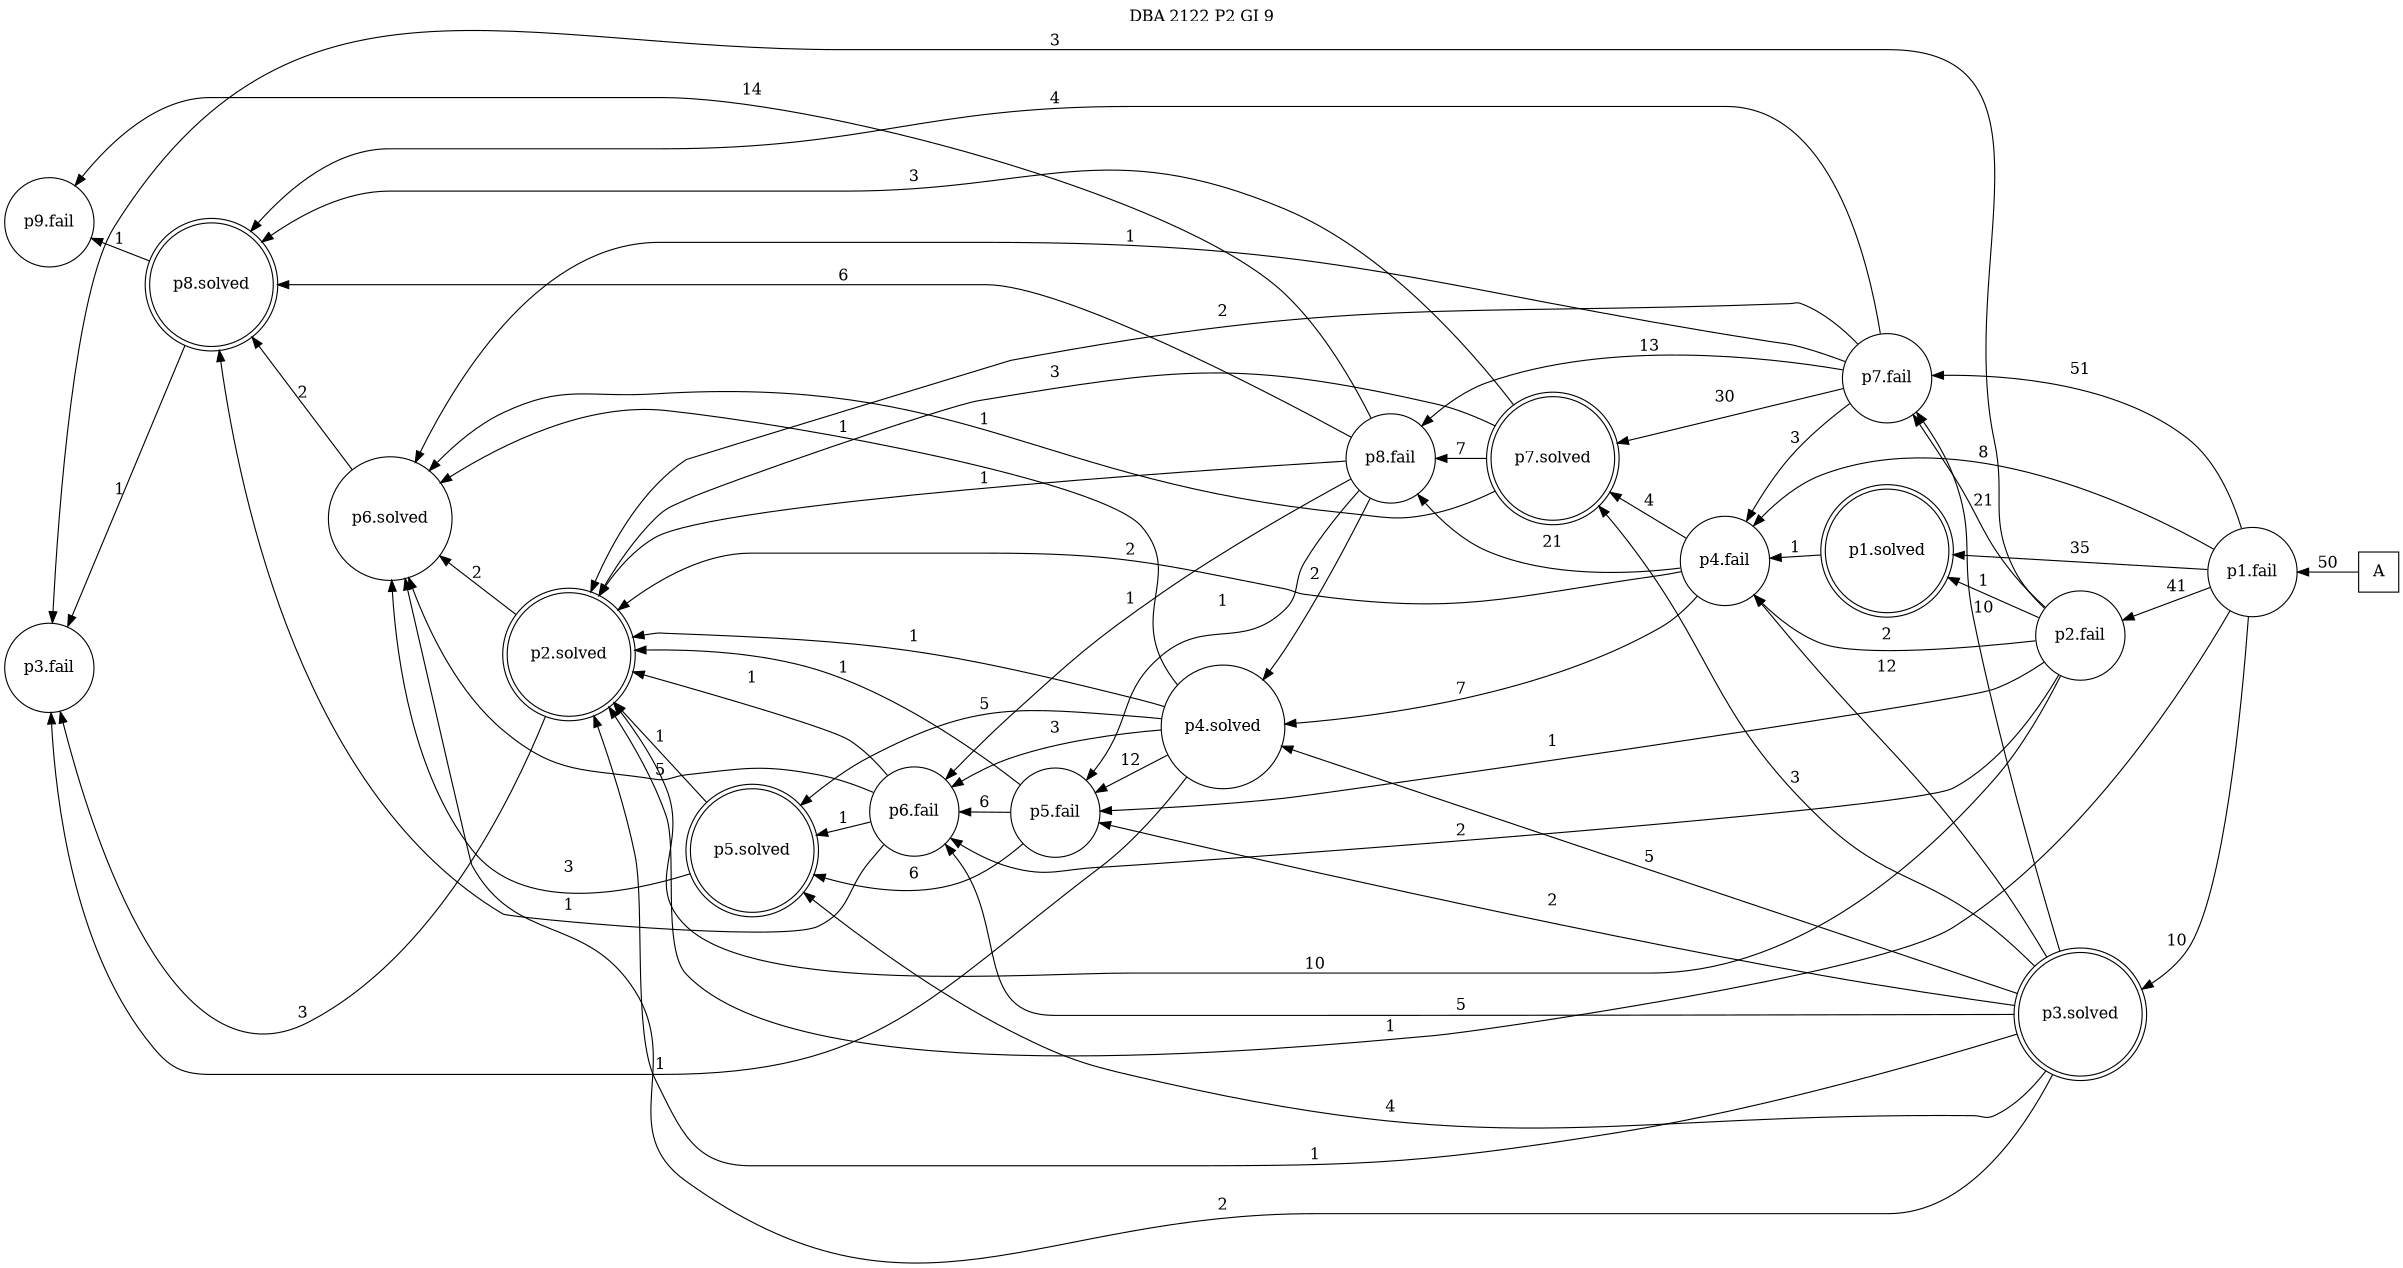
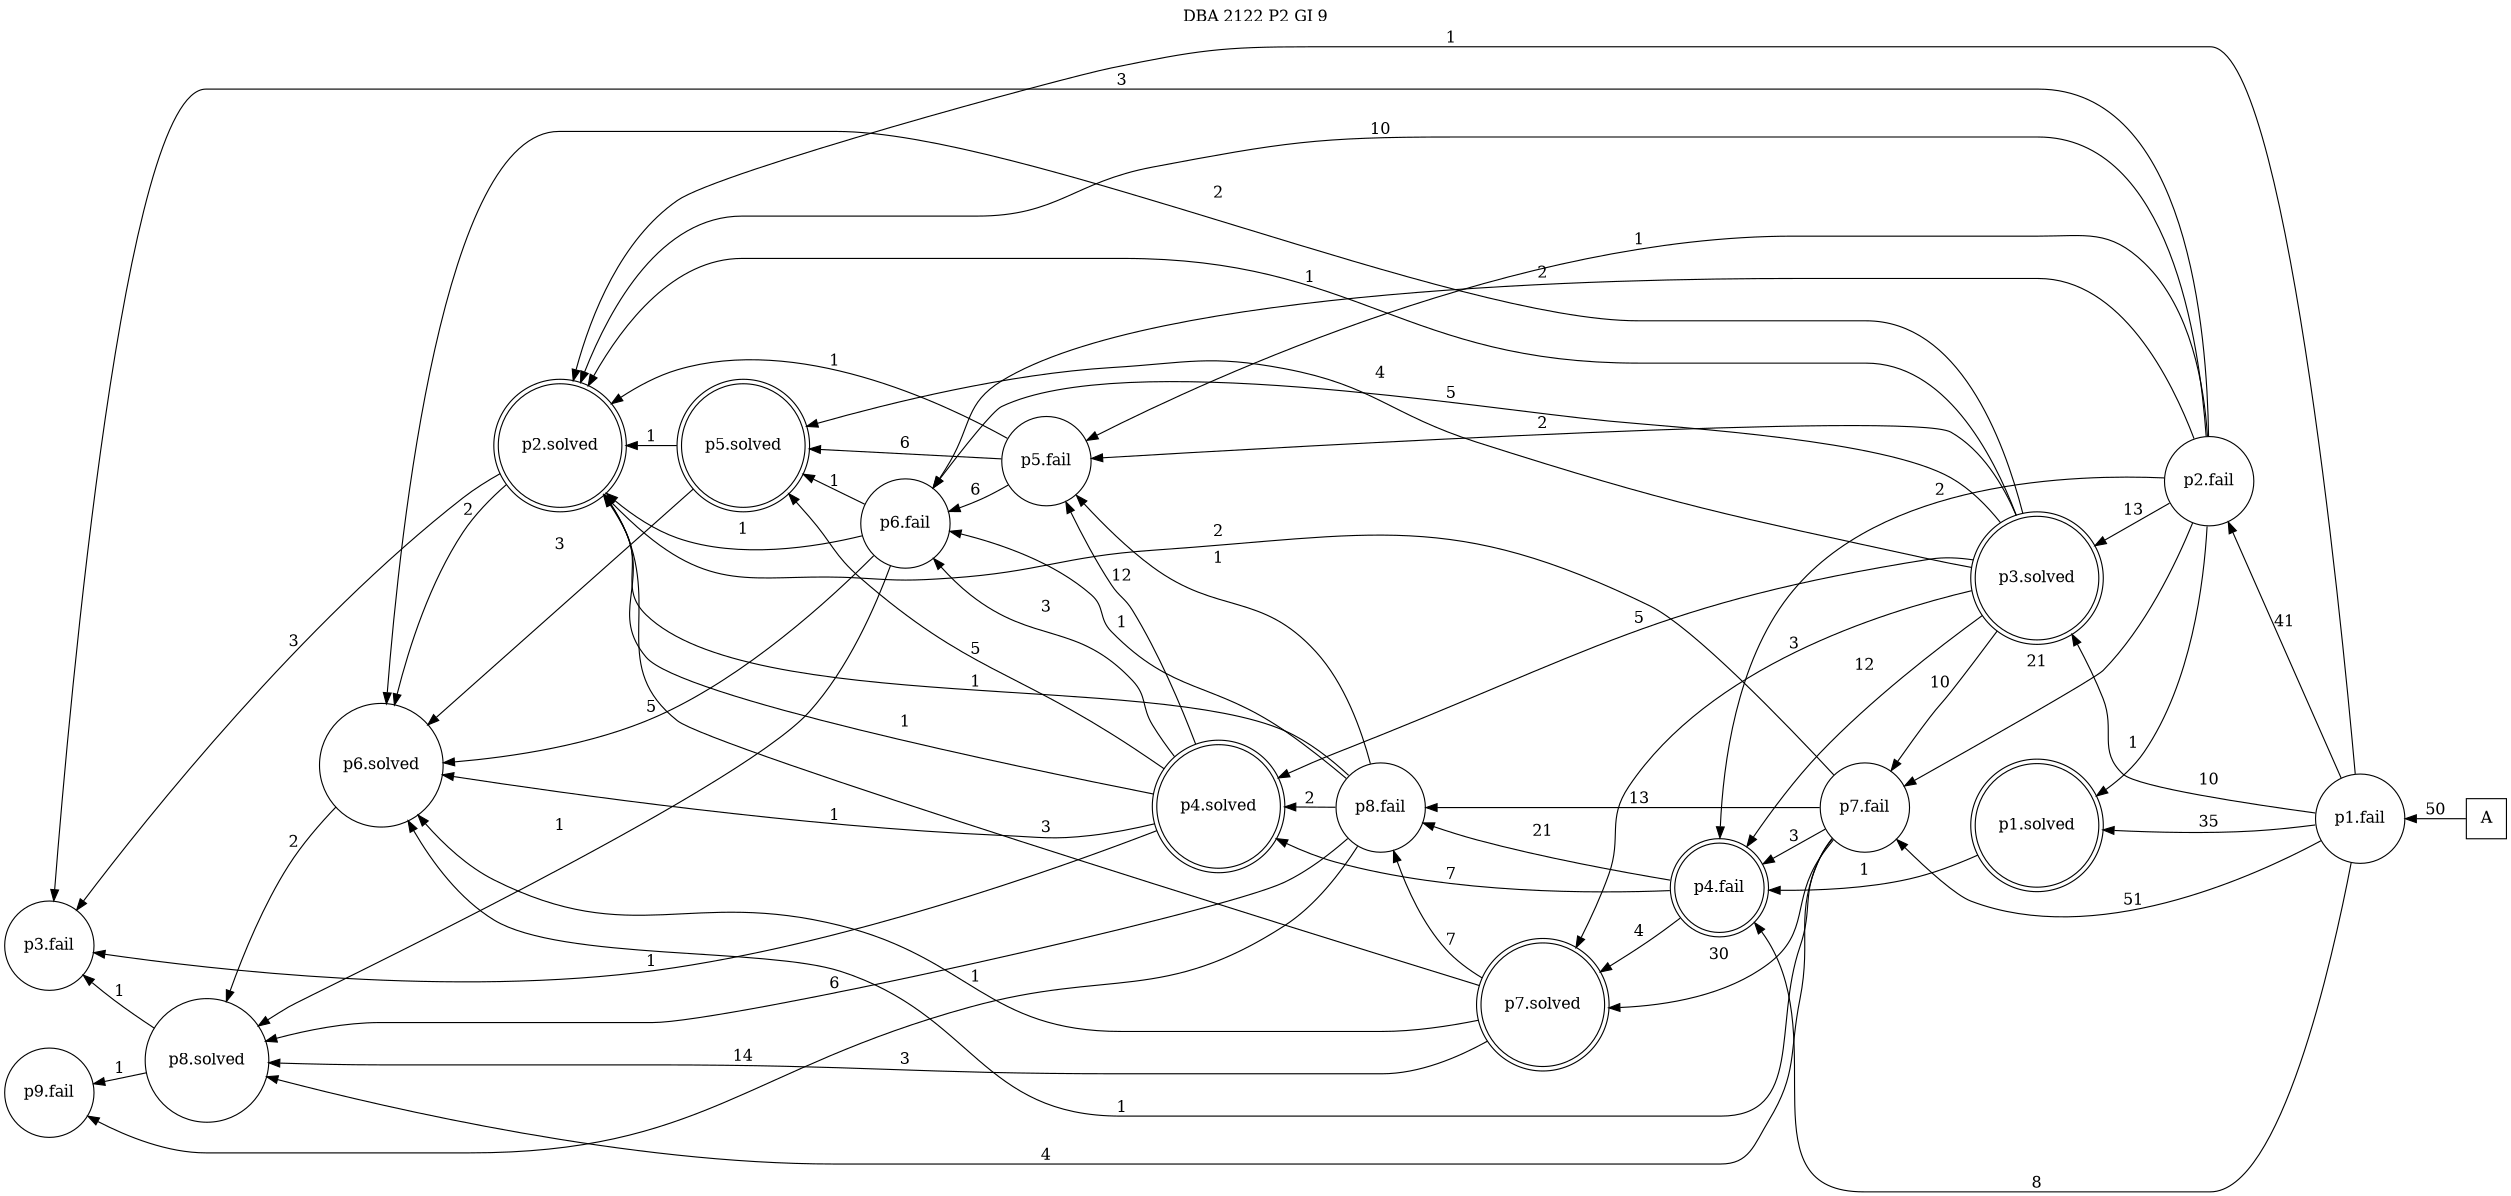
(211, 285) -> (207, 1060)
none -> (2137, 522)
(1725, 561) -> (1719, 888)
(1151, 564) -> none
(1223, 727) -> (1219, 806)
